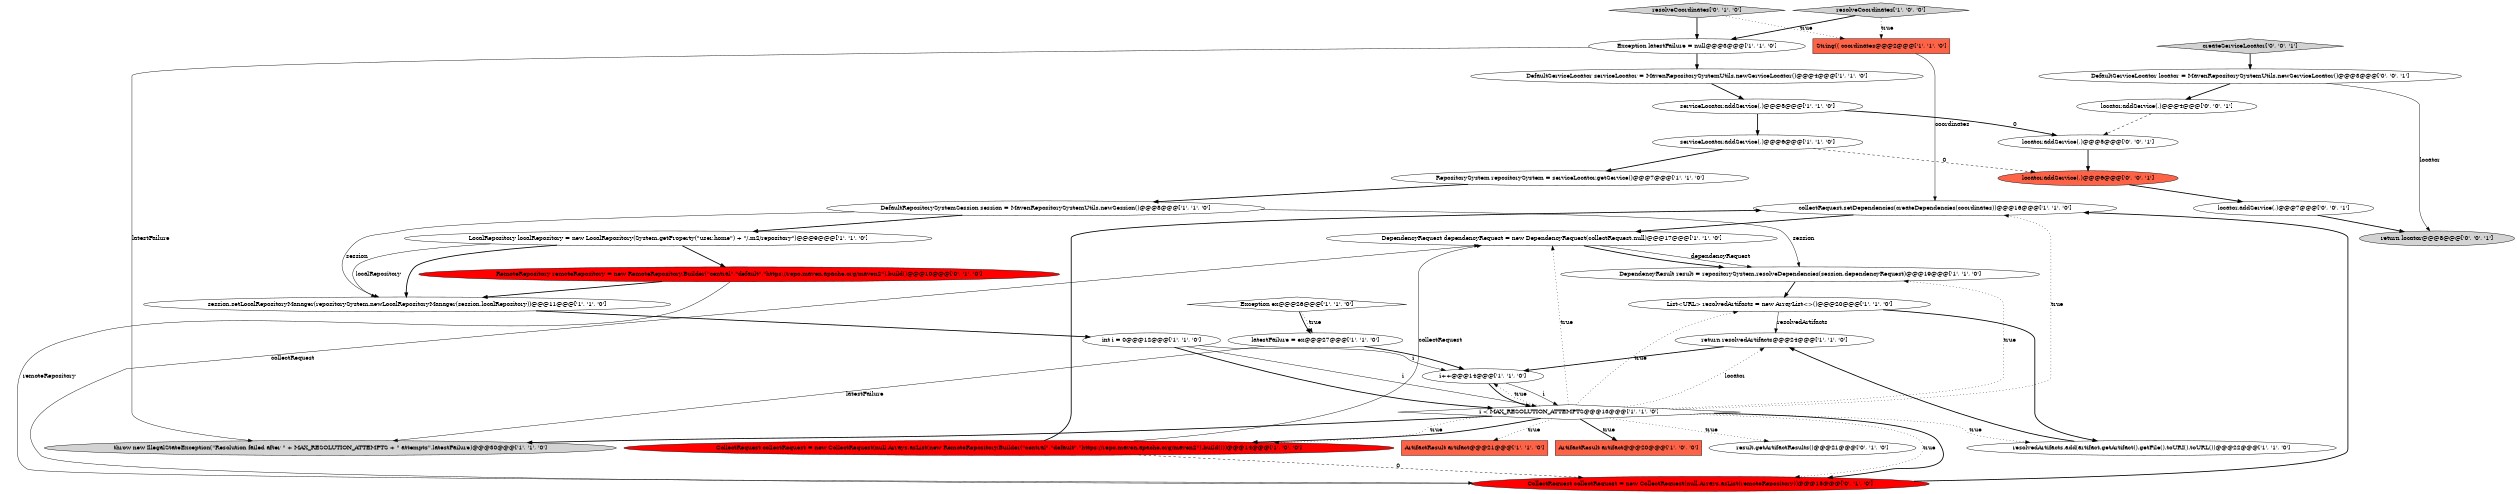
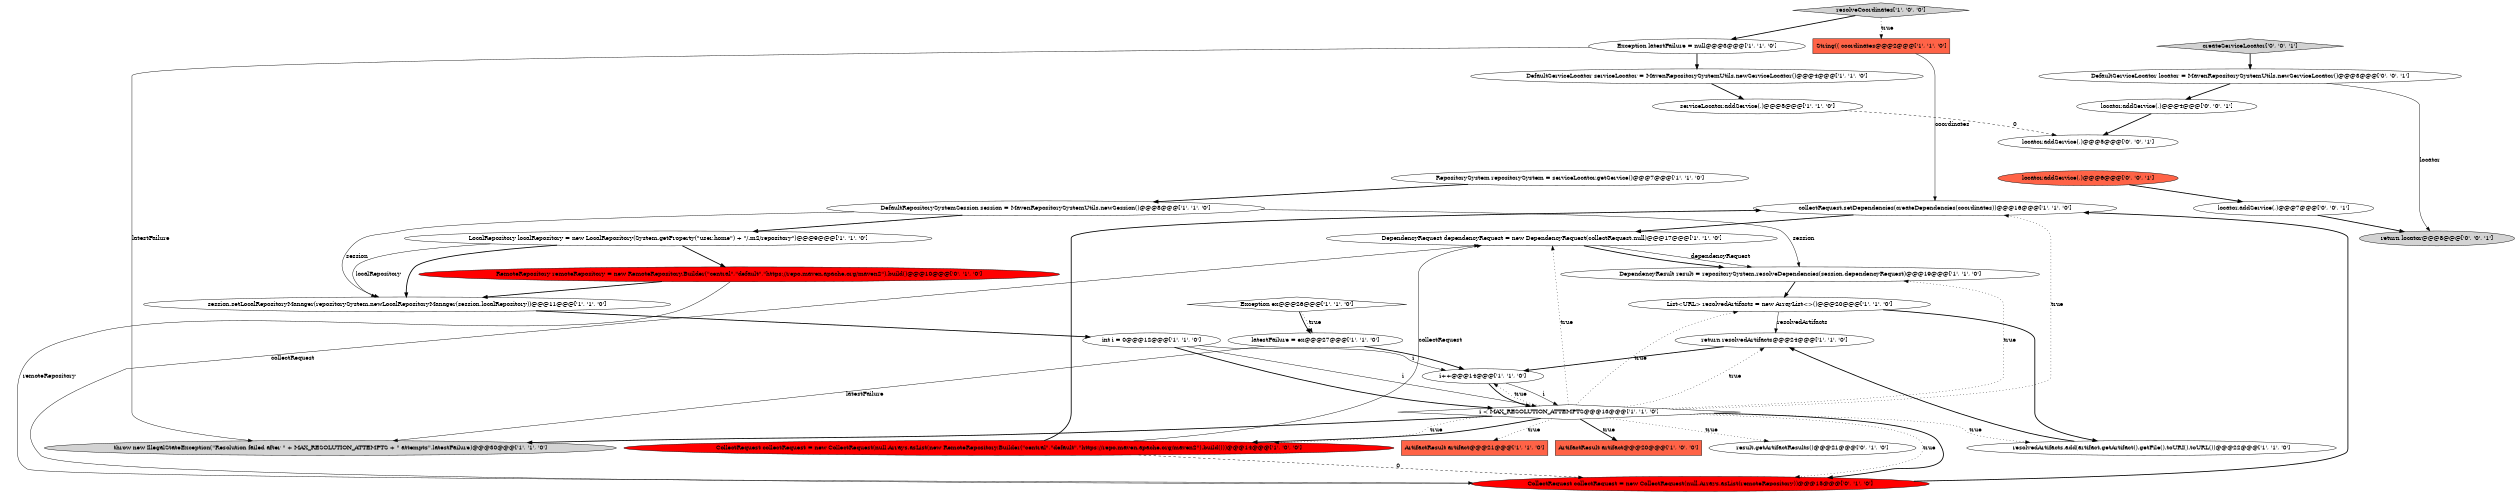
(1697, 10) -> none
(1949, 119) -> (1949, 119)
(2129, 124) -> (2129, 124)
(1758, 142) -> none
(2088, 158) -> none
(1735, 376) -> (1735, 376)
